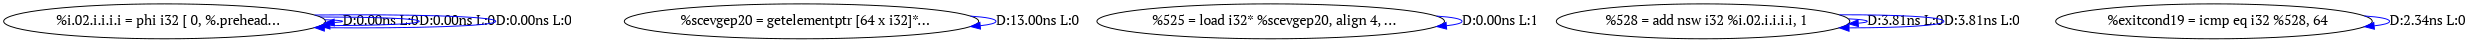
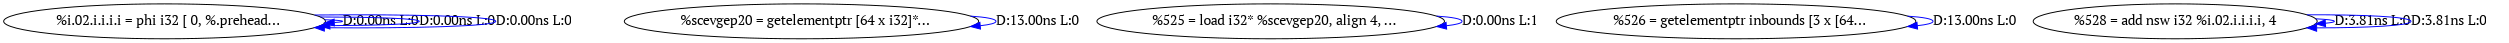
(1703, 21) -> (2175, 21)
none -> (1736, 21)
(2214, 21) -> none
